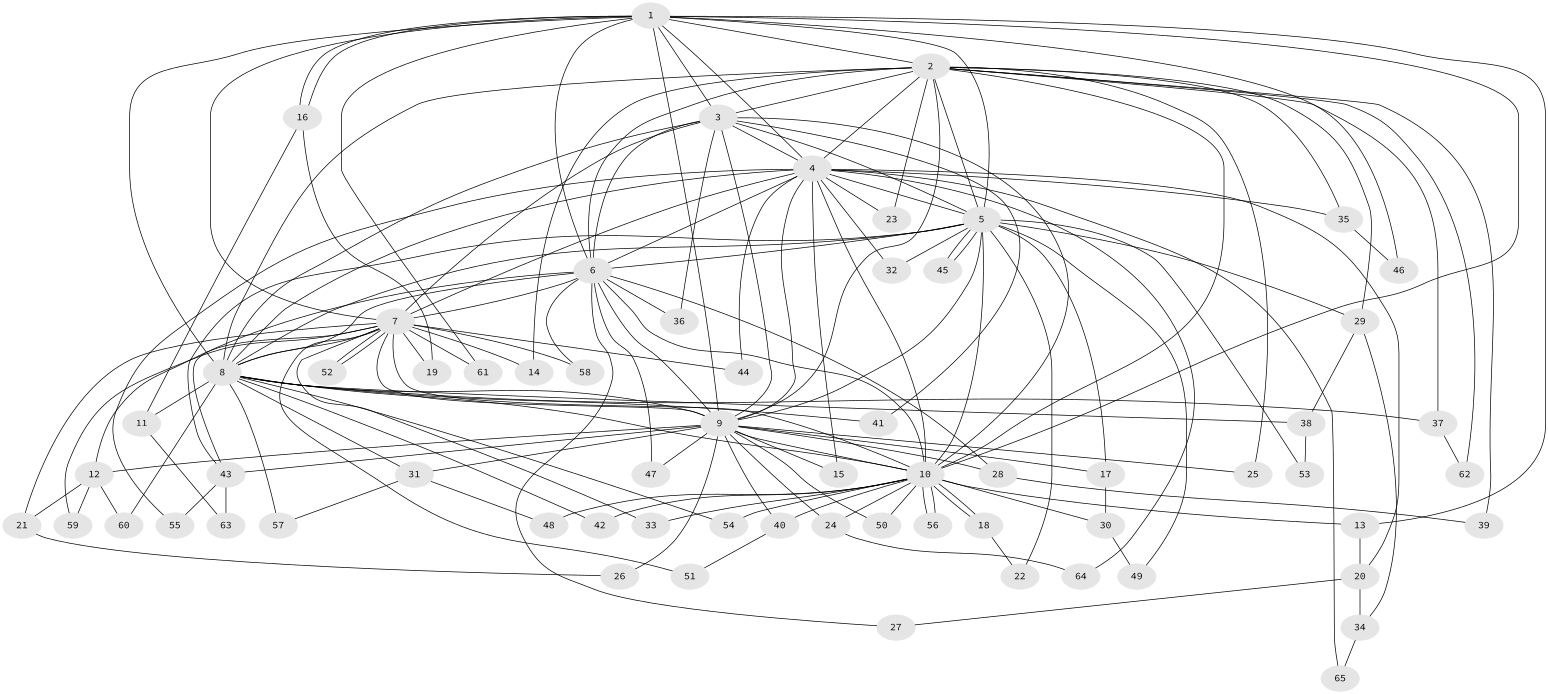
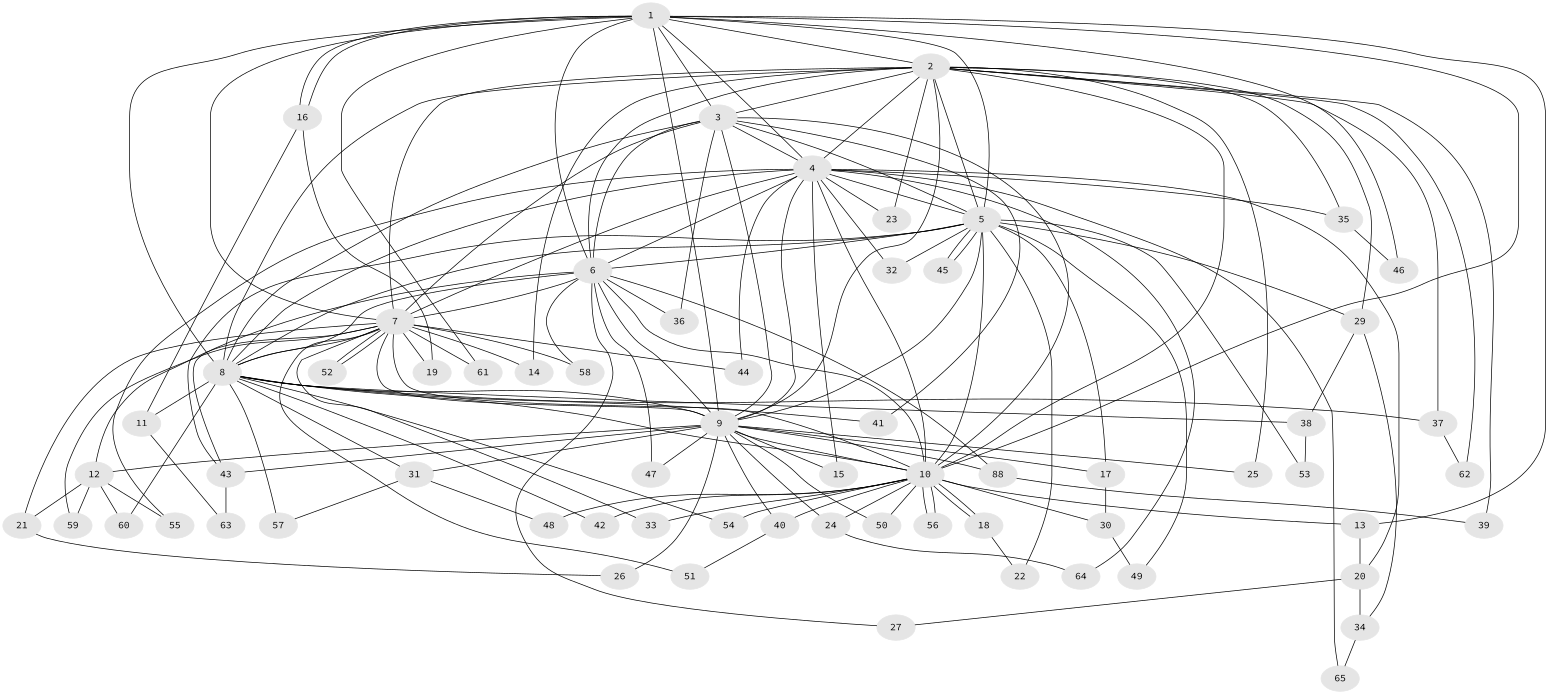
none -> (447, 102)
(998, 475) -> (998, 475)
(200, 501) -> (135, 500)
